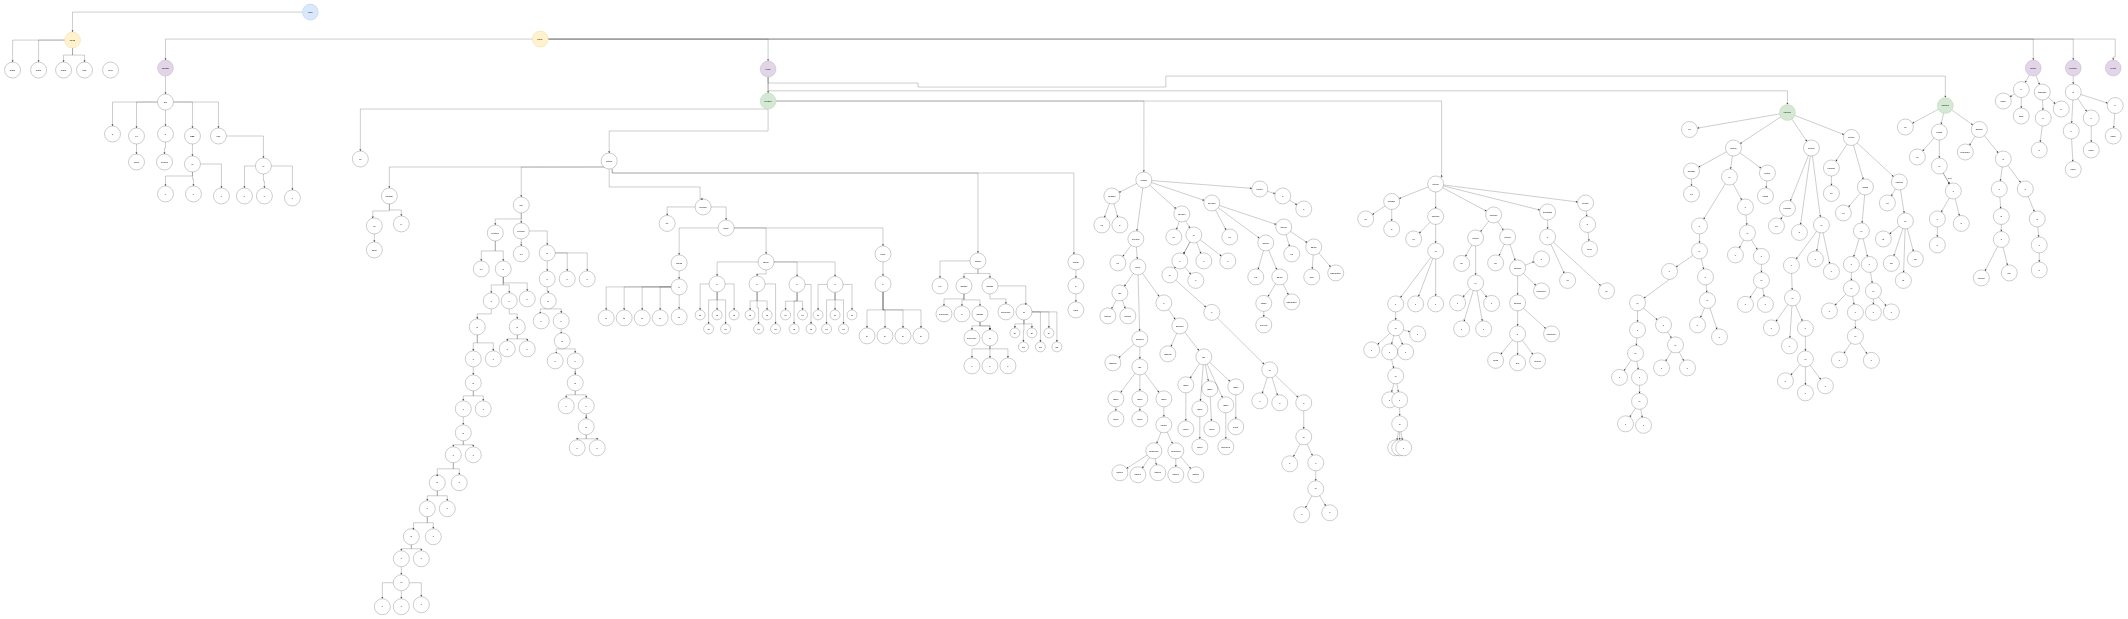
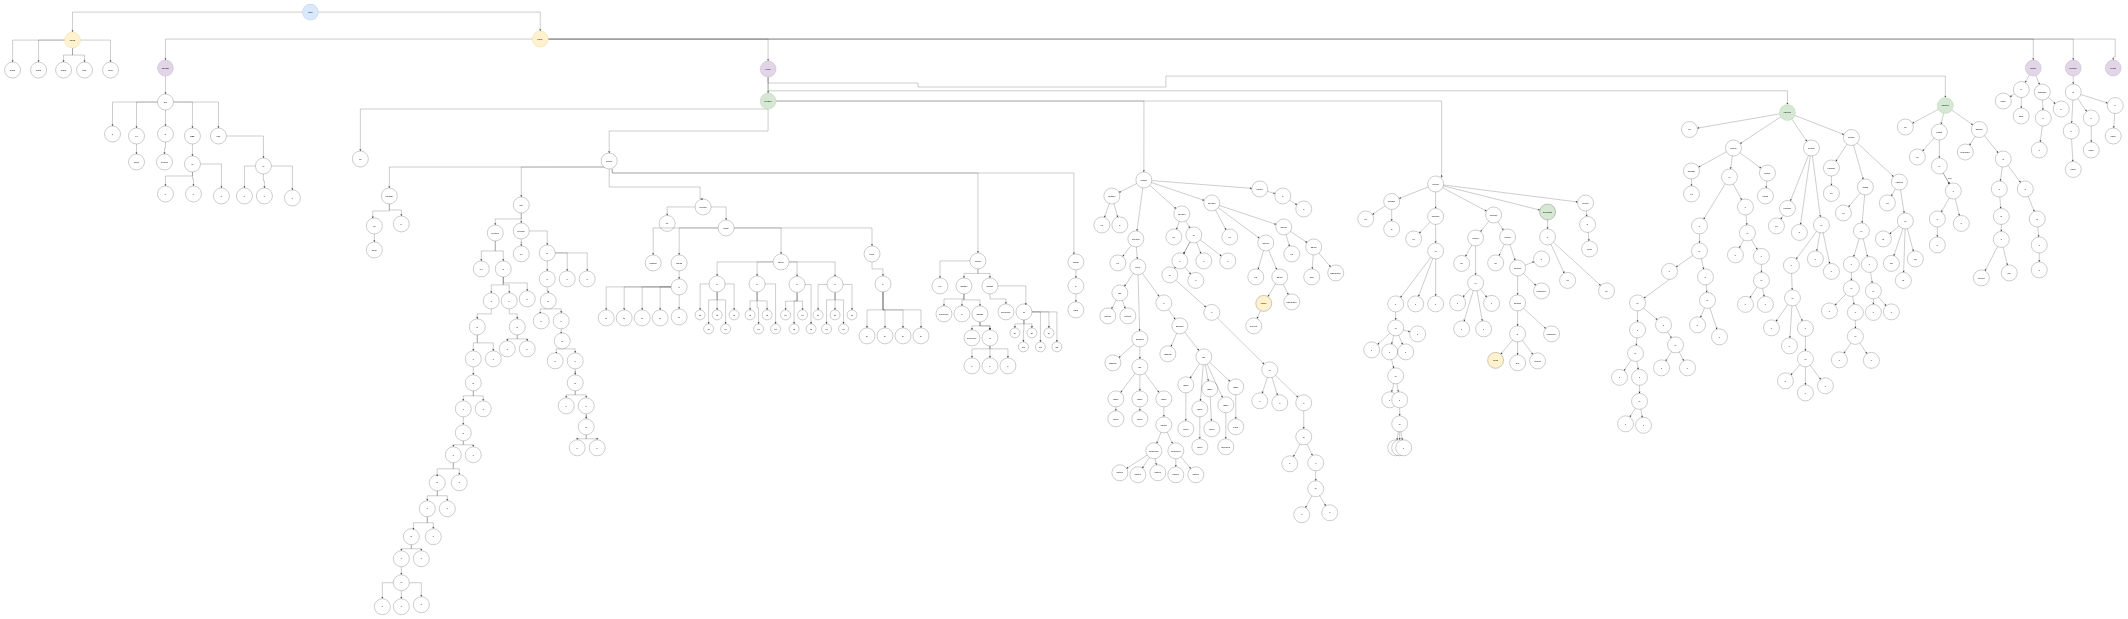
none -> (540, 28)
none -> (110, 59)
(1548, 212) -> (1548, 212)
none -> (653, 252)
(883, 254) -> (872, 254)
(766, 262) -> (781, 262)
none -> (653, 263)
(1264, 304) -> (1264, 304)
(1264, 325) -> (1254, 326)
(1496, 361) -> (1496, 361)
